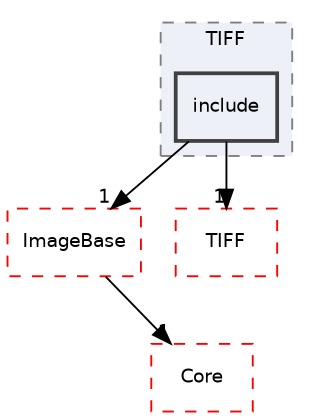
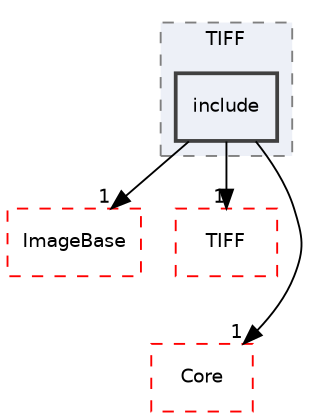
(132, 303) -> (301, 237)
